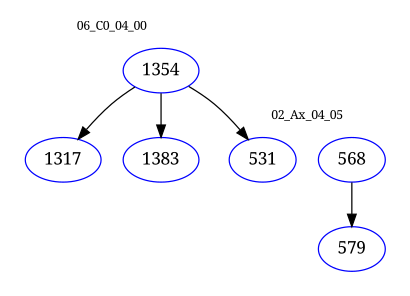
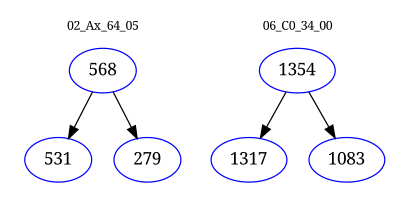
(112, 27) -> (298, 27)
(227, 116) -> (83, 110)
(307, 116) -> (103, 27)
(161, 160) -> (347, 160)
(352, 249) -> (147, 160)
